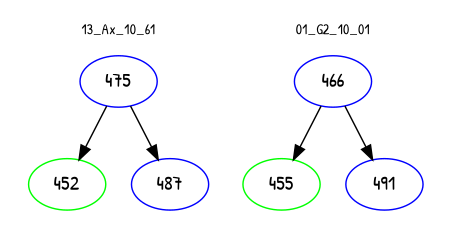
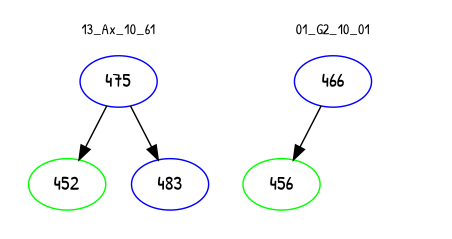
(170, 184) -> (170, 184)
(282, 184) -> (282, 184)
(384, 184) -> none
